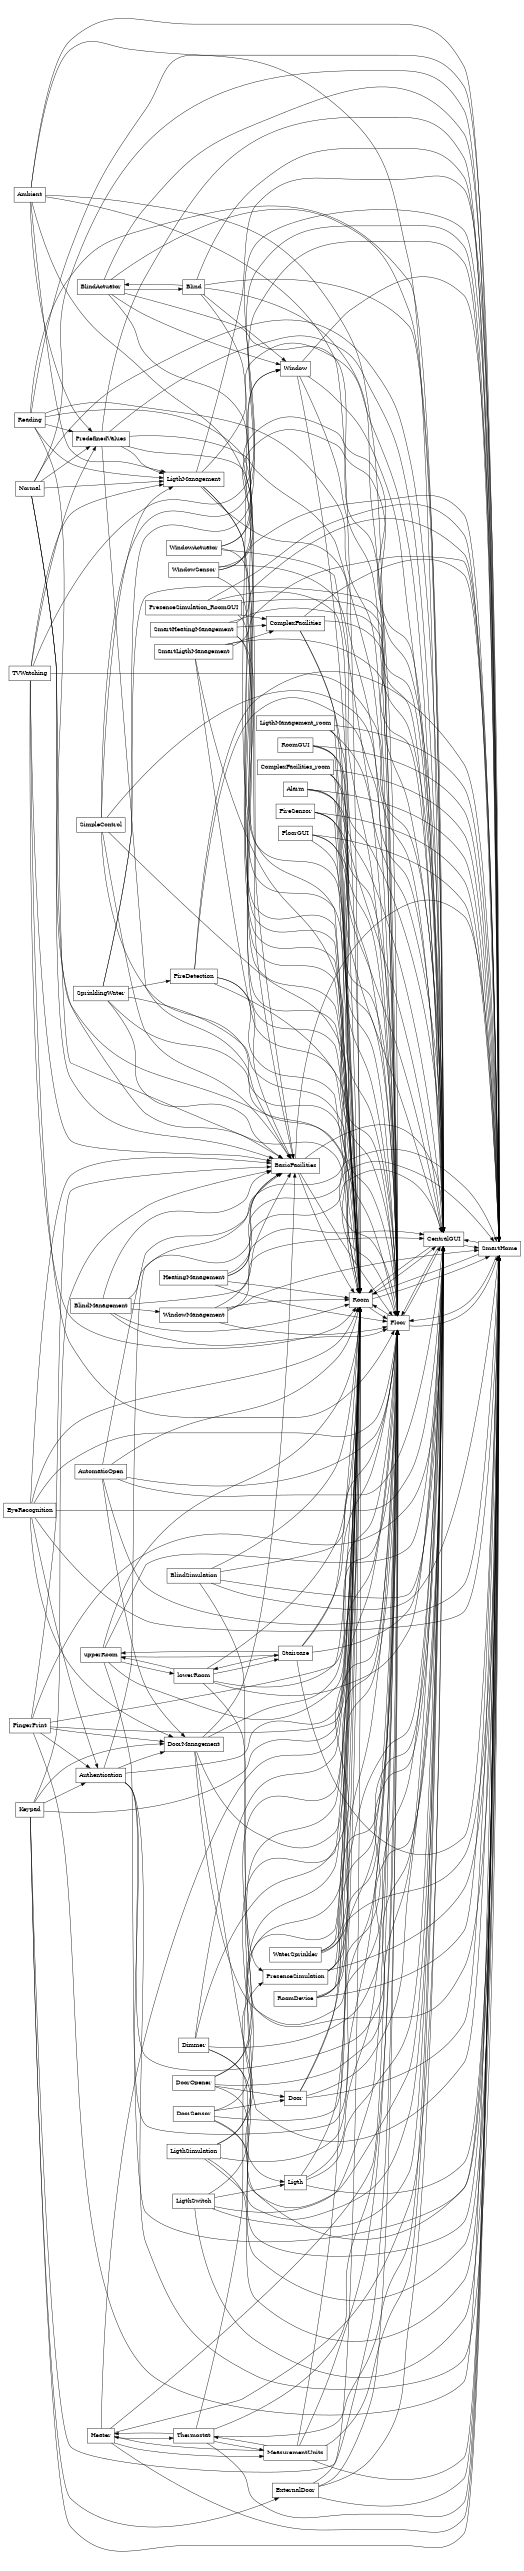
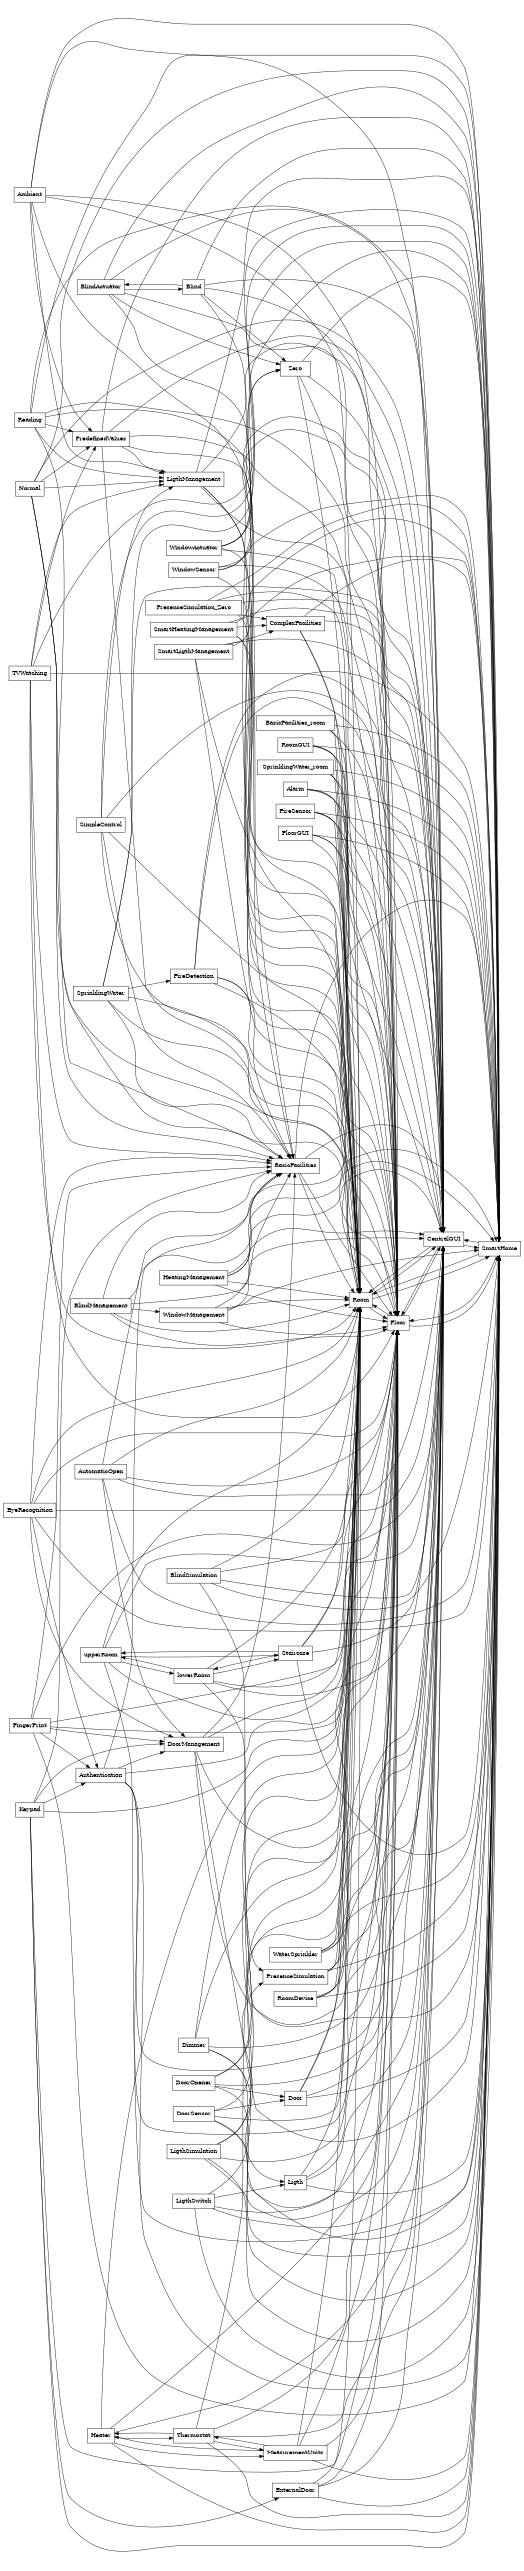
none -> (463, 280)
(295, 369) -> (295, 369)
(194, 608) -> (194, 608)
(295, 723) -> (295, 723)
(295, 767) -> (295, 767)
